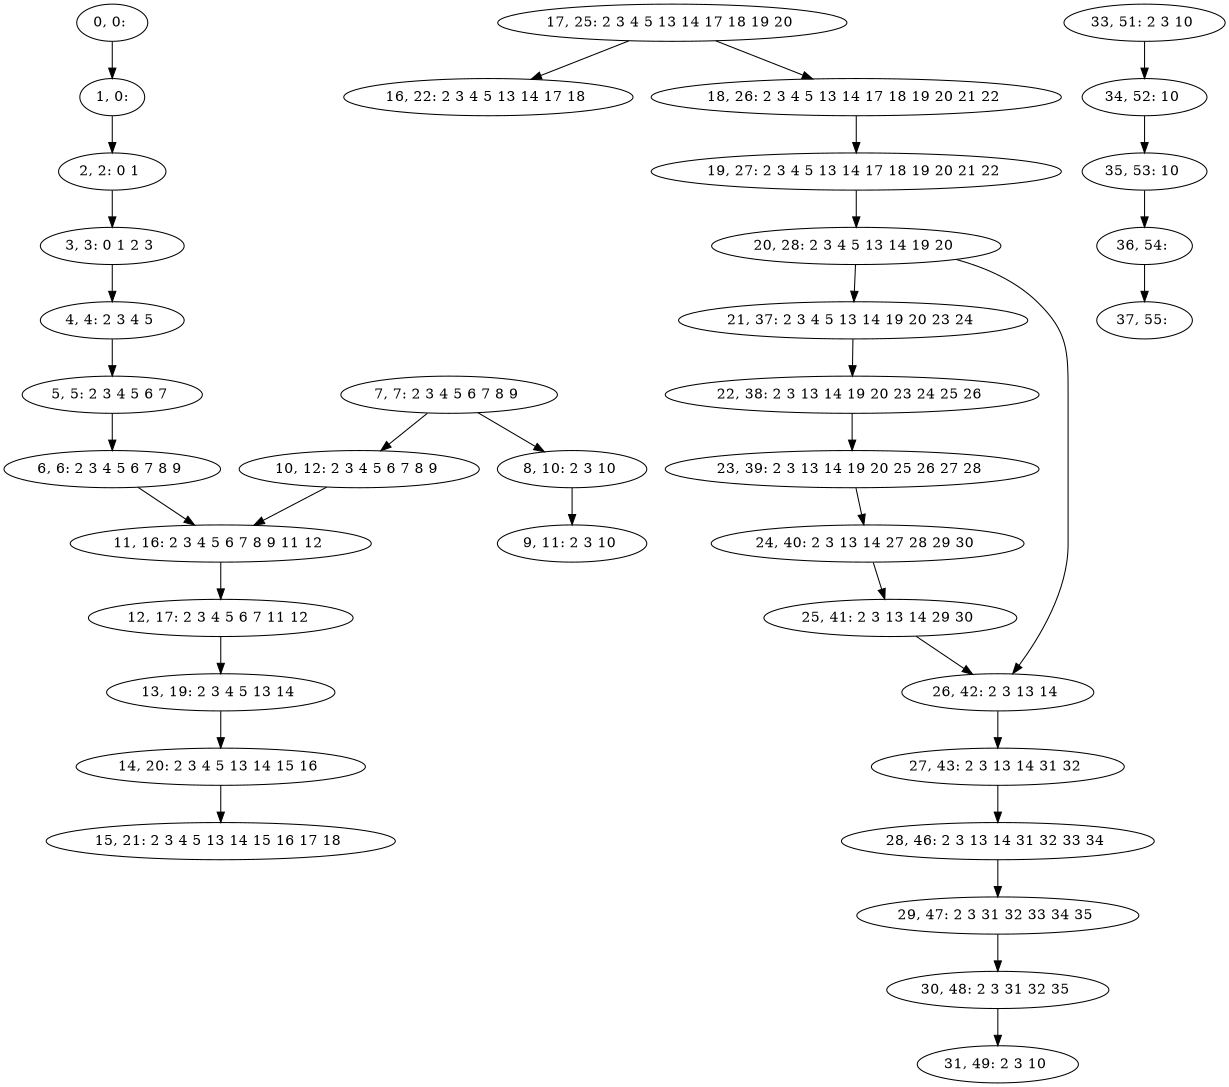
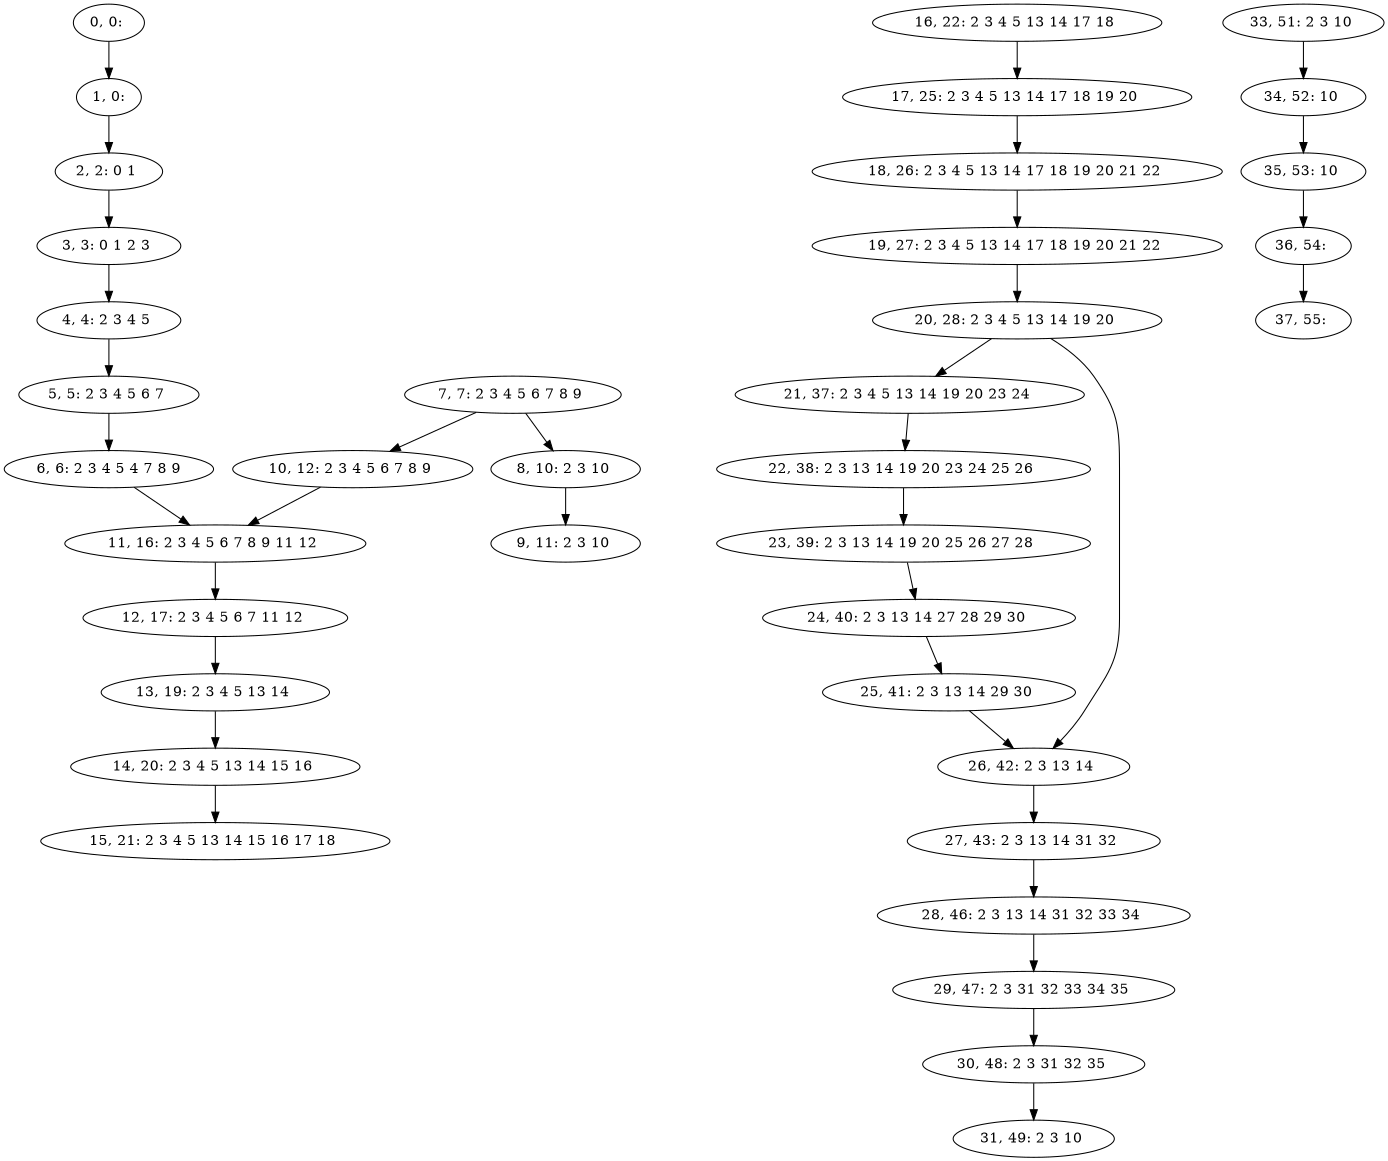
(585, 58) -> (1017, 55)
(112, 469) -> (109, 469)
